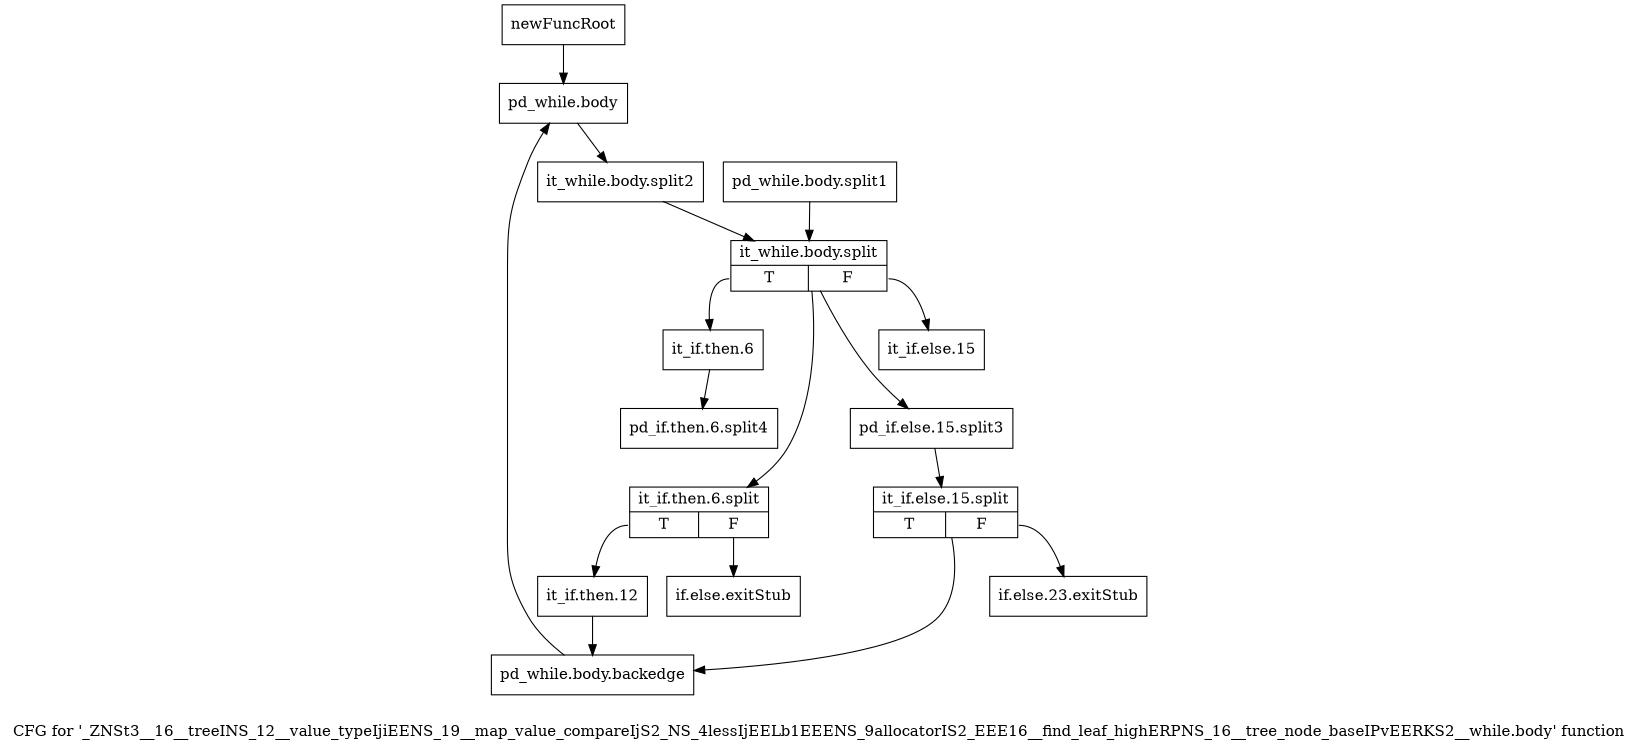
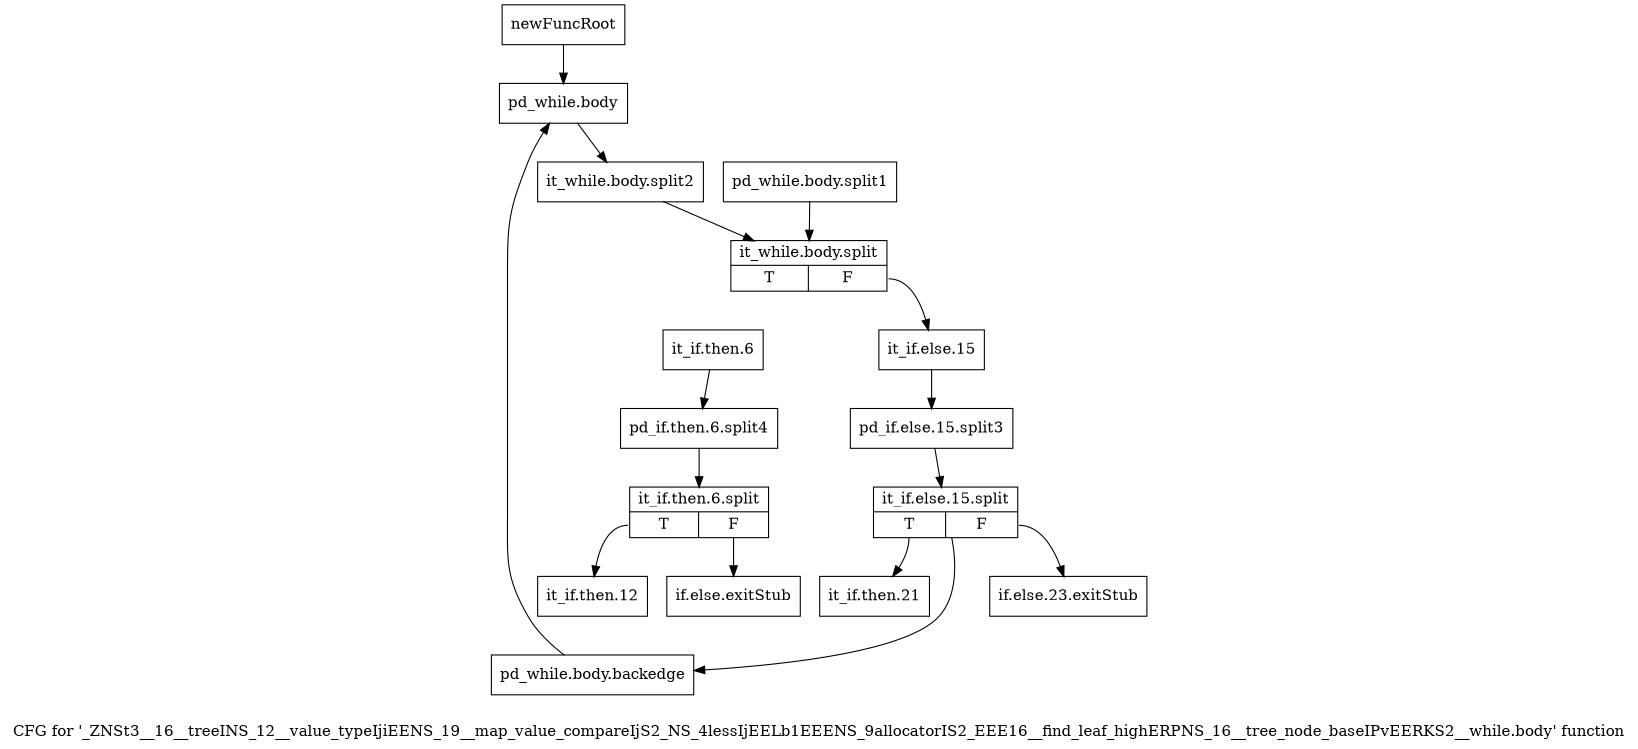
(712, 294) -> none
(855, 350) -> (932, 384)
(807, 394) -> (699, 462)
none -> (875, 596)
(593, 630) -> none
